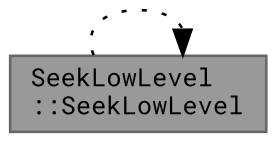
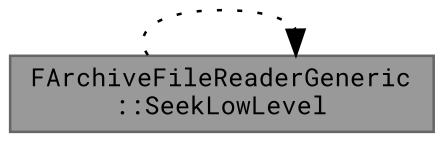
(138, 94) -> (222, 94)
